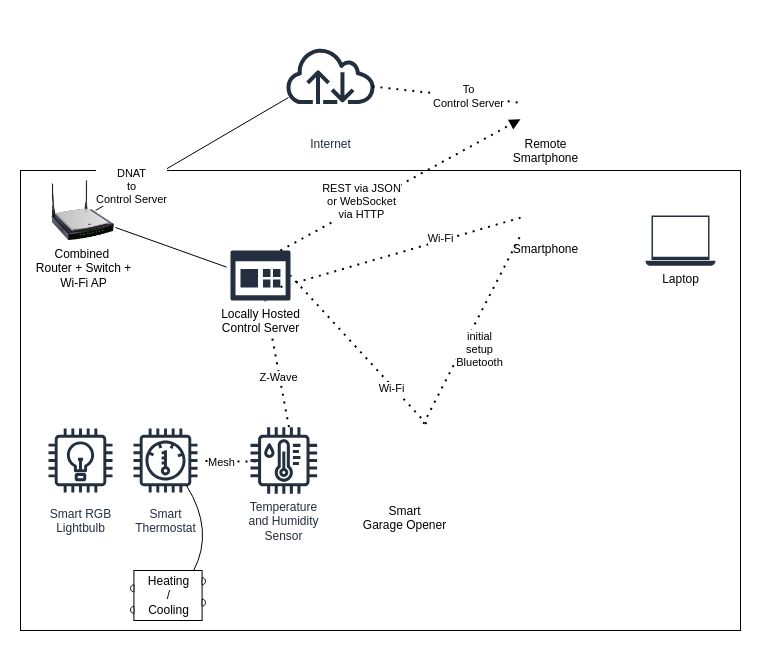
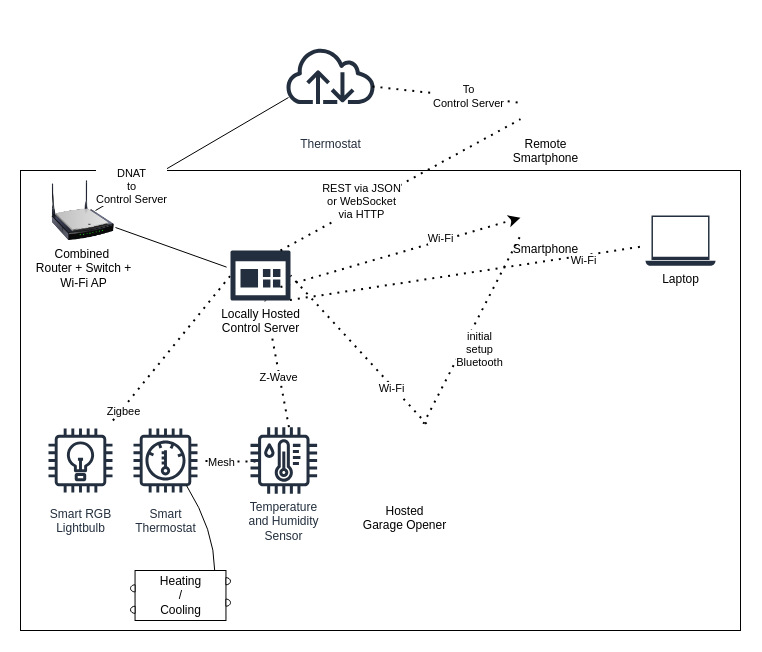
(510, 125) -> (514, 123)
(331, 145) -> (331, 145)
(515, 219) -> (511, 221)
none -> (394, 284)
none -> (171, 349)
(405, 519) -> (405, 519)
(168, 596) -> (181, 596)
